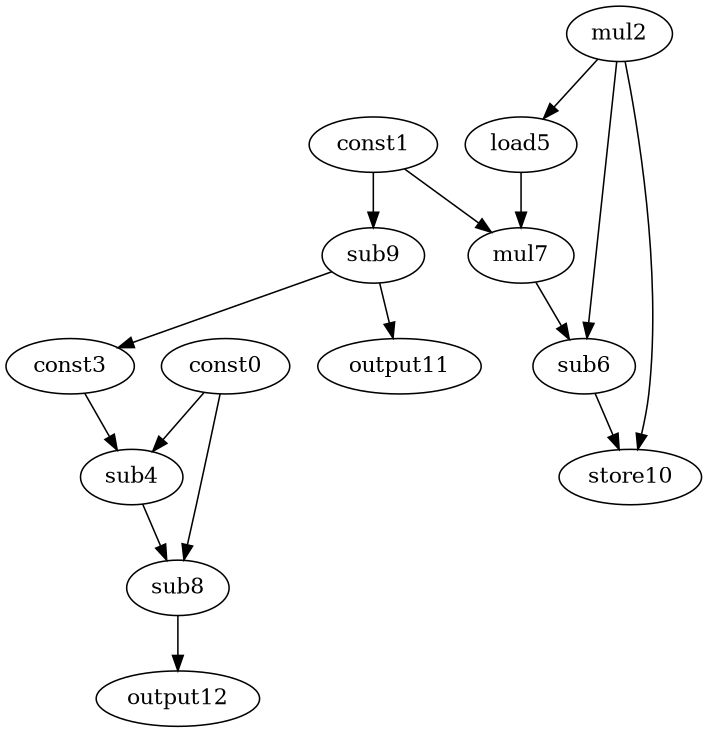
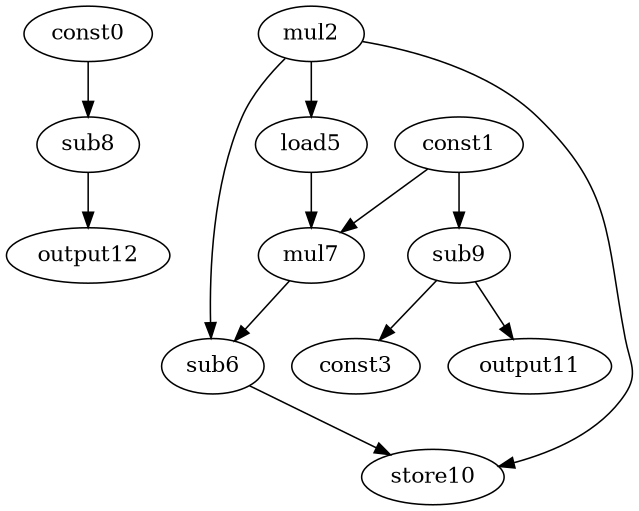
(132, 477) -> none
